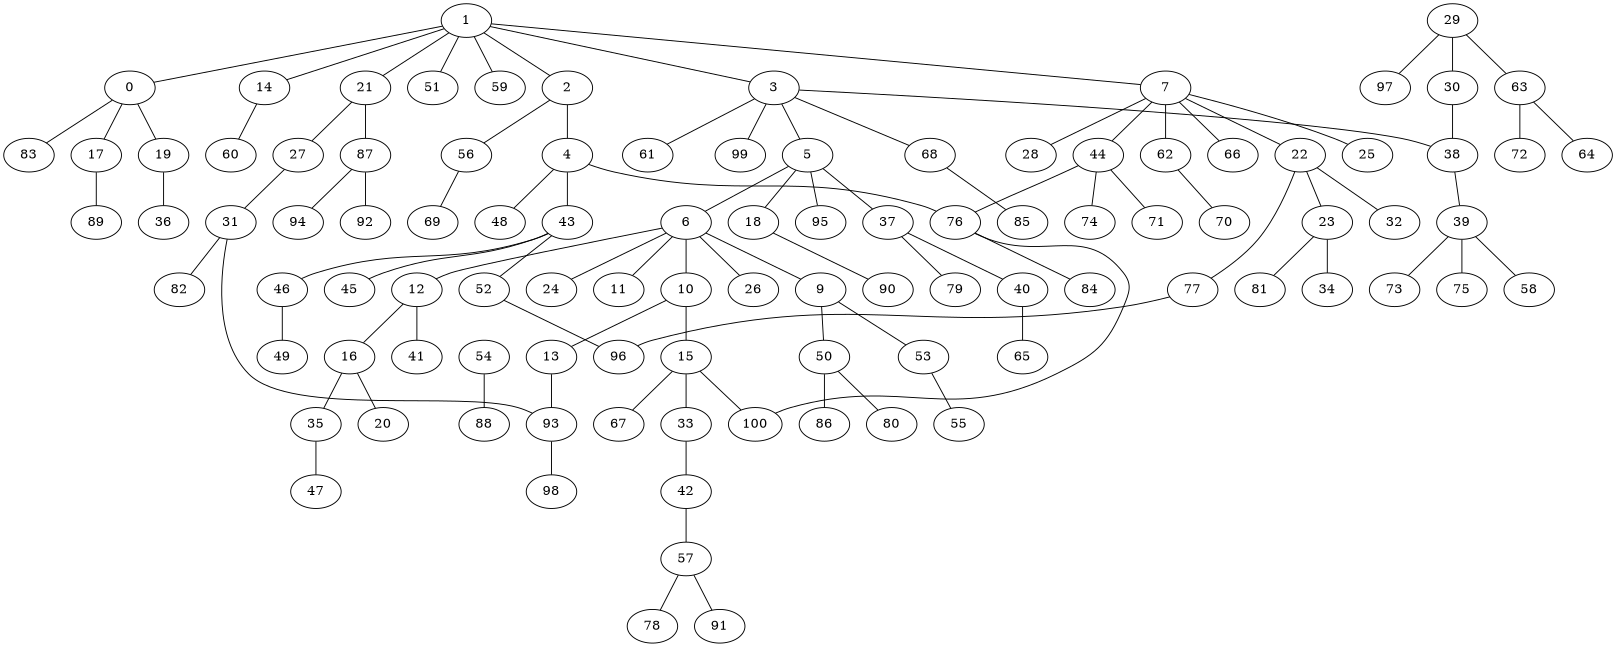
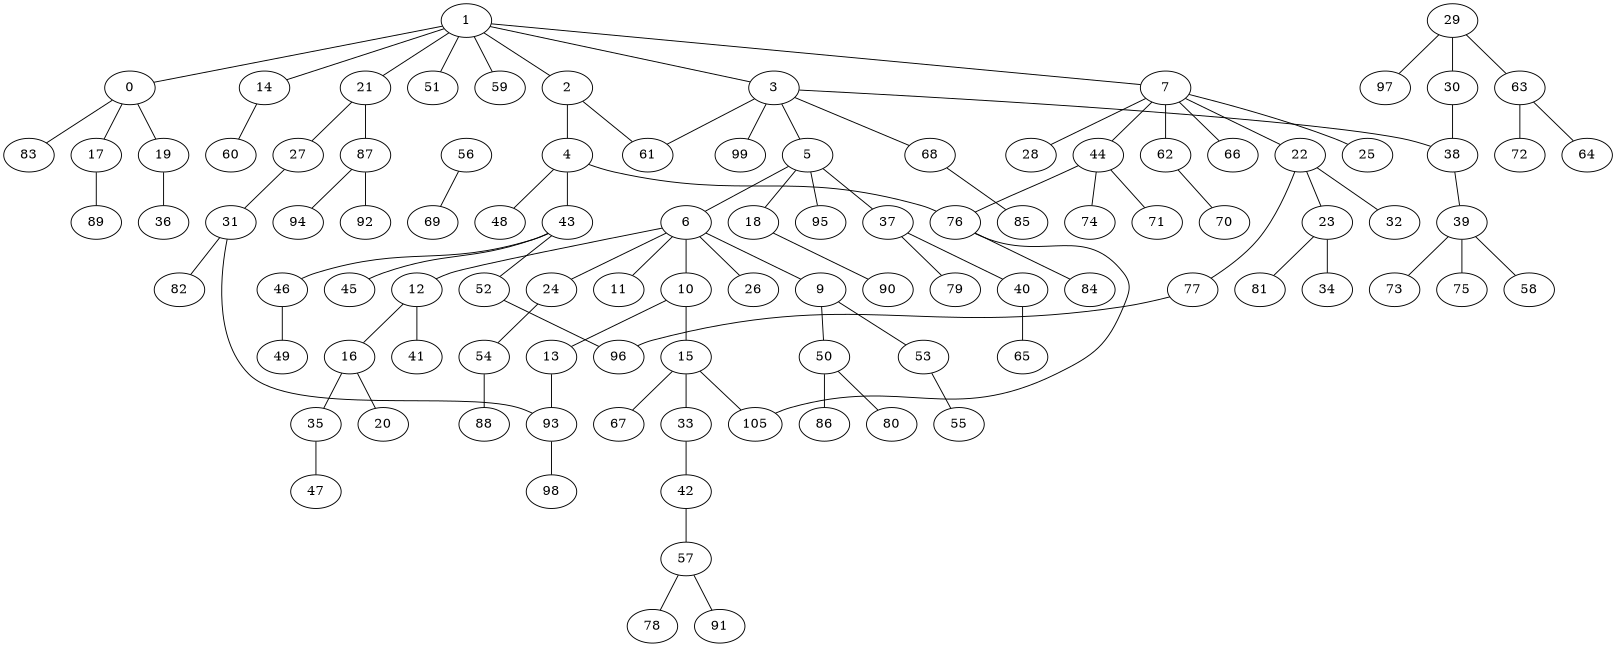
(517, 122) -> (608, 122)
none -> (518, 323)
(755, 424) -> (755, 424)
